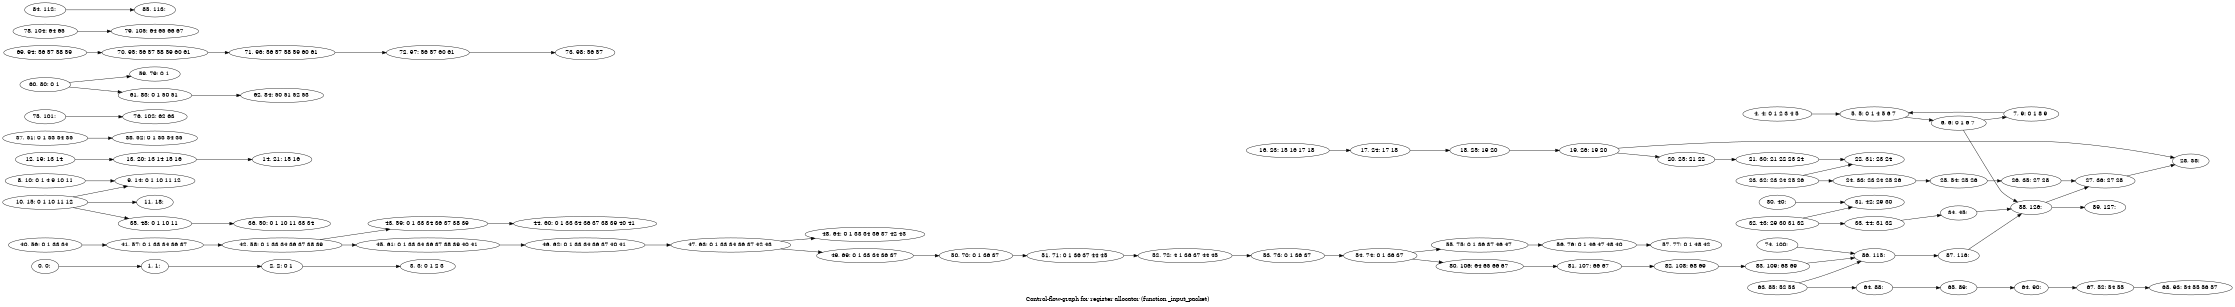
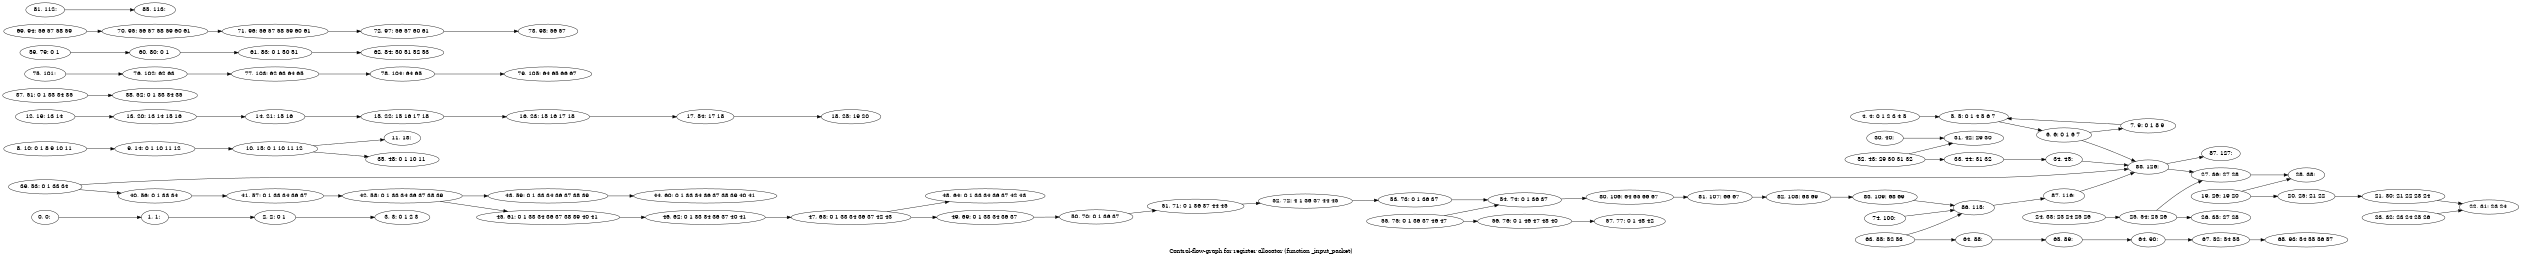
(45, 10) -> (45, 10)
none -> (275, 74)
(98, 80) -> (98, 53)
none -> (402, 117)
(1380, 150) -> (705, 117)
(1532, 150) -> none
(45, 181) -> (45, 149)
(1824, 181) -> none
(2066, 181) -> (2177, 195)
none -> (45, 187)
(98, 192) -> (212, 149)
(2105, 207) -> (2221, 154)
(282, 224) -> none
(1777, 224) -> (1885, 160)
(1424, 251) -> (1469, 211)
